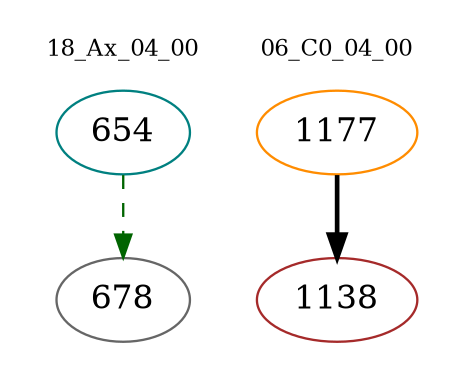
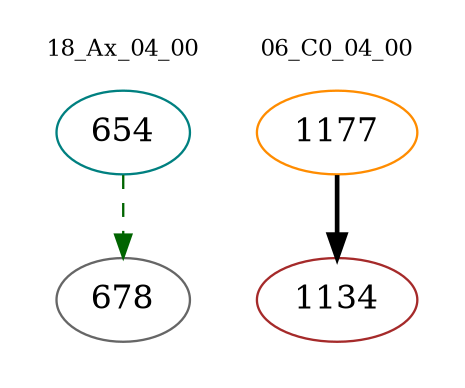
(337, 300) -> (337, 300)
